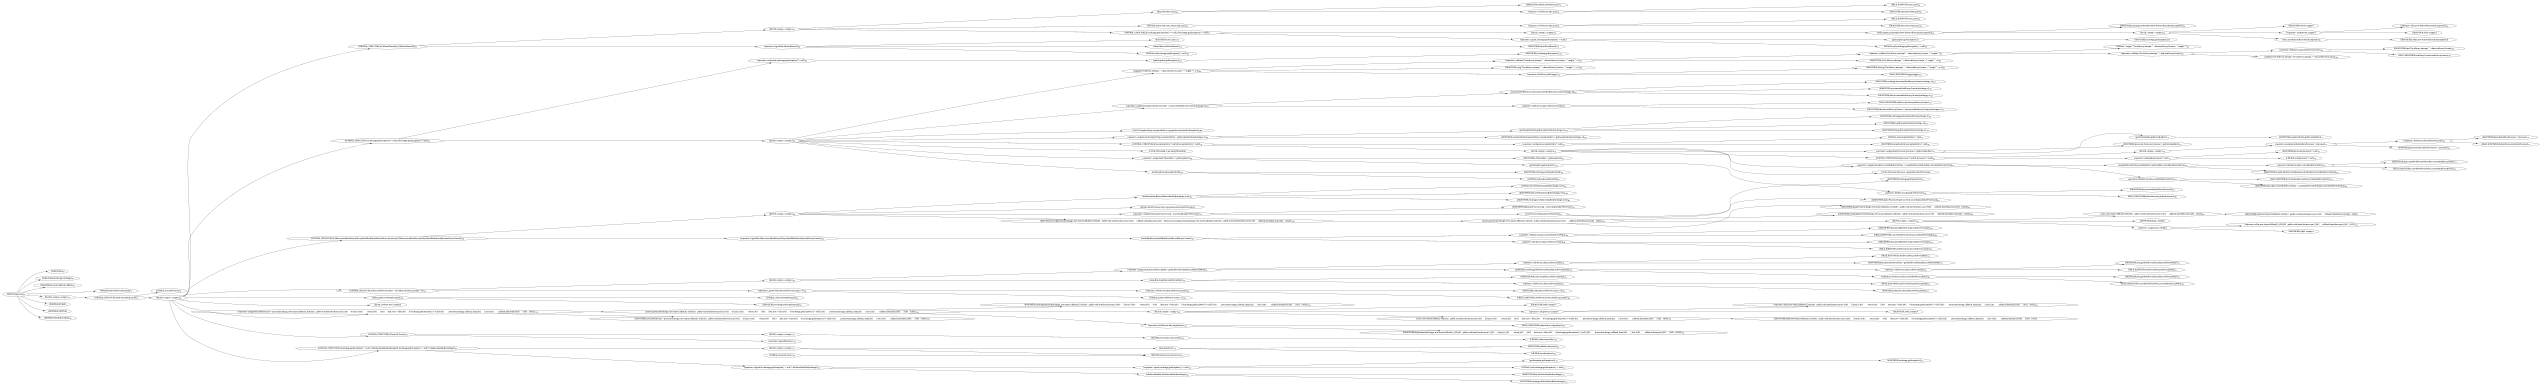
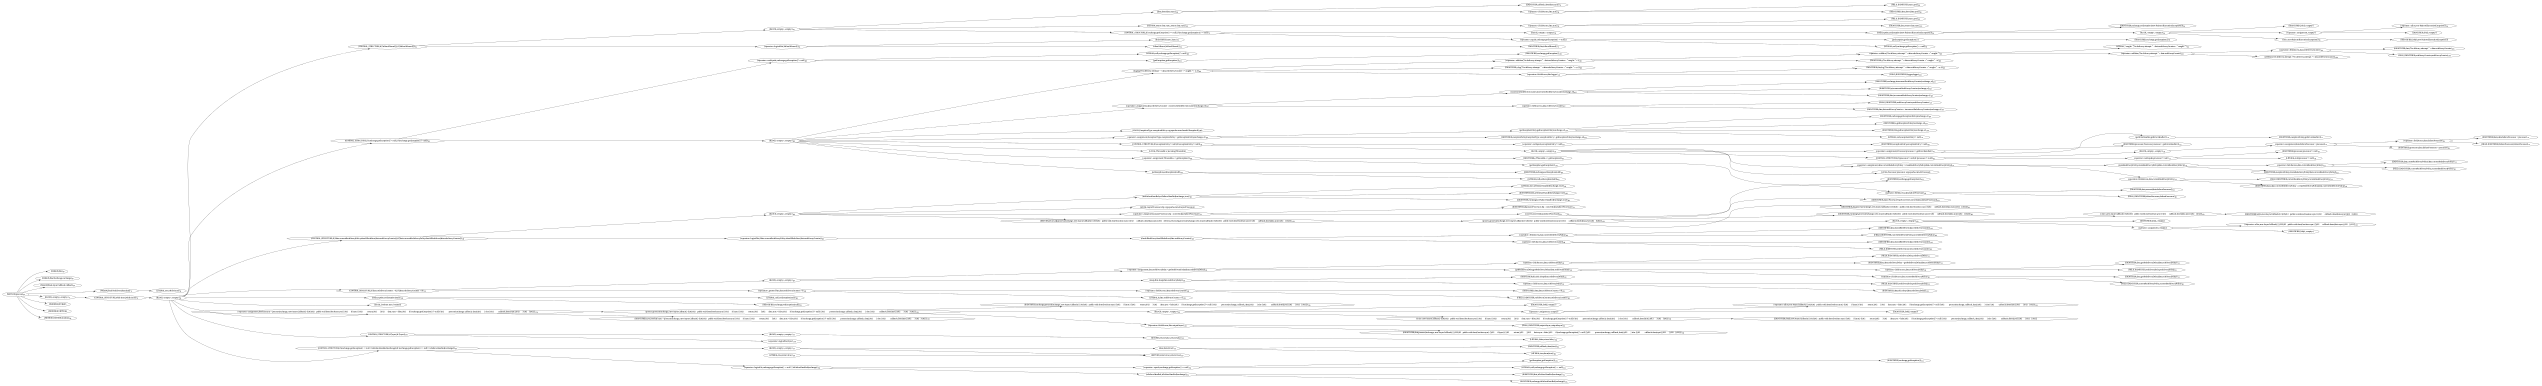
(972, 50) -> (976, 57)
(1726, 141) -> (1728, 134)
(145, 295) -> (144, 291)
